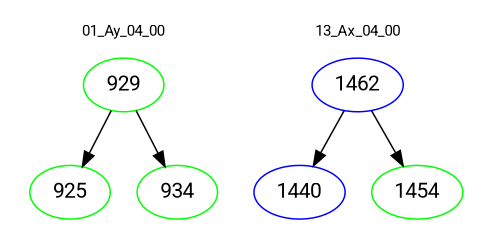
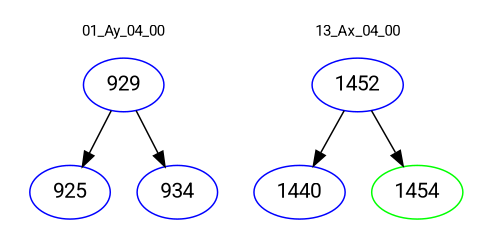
(124, 85) -> (124, 85)
(358, 85) -> (358, 85)
(70, 192) -> (70, 192)
(177, 192) -> (177, 192)
